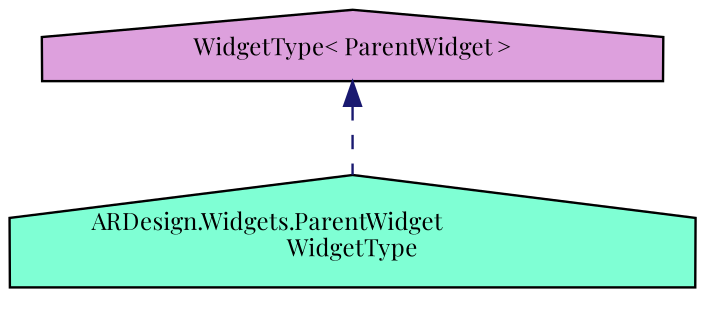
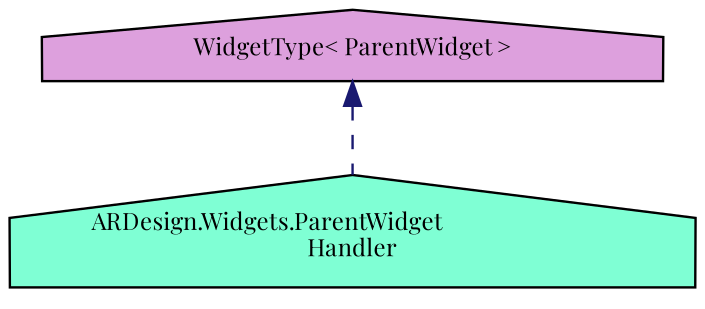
(353, 237) -> (353, 237)
